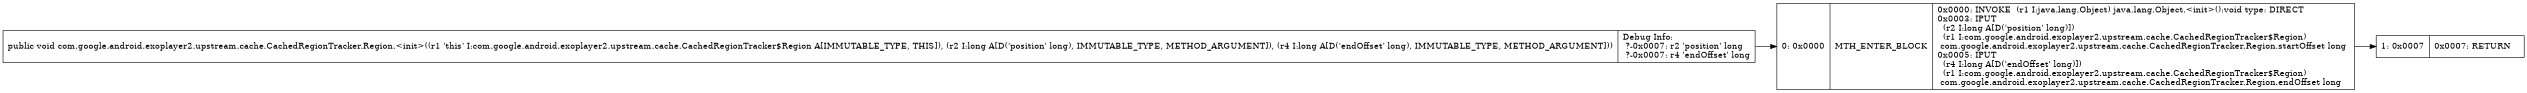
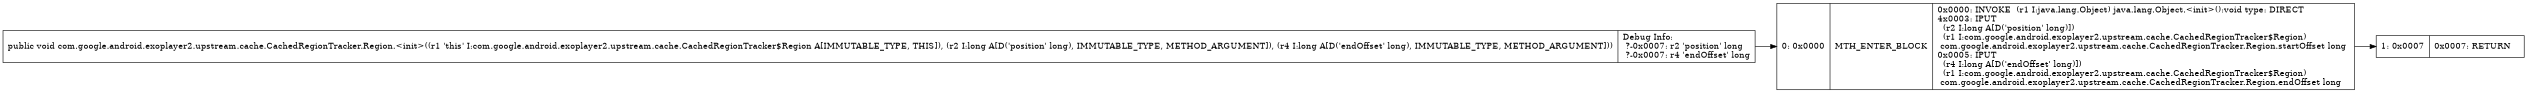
(1970, 19) -> (1970, 19)
